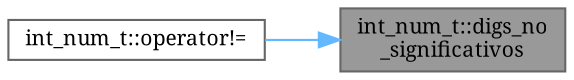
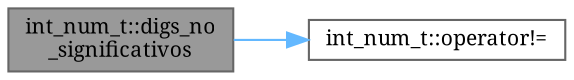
(292, 40) -> (260, 40)
